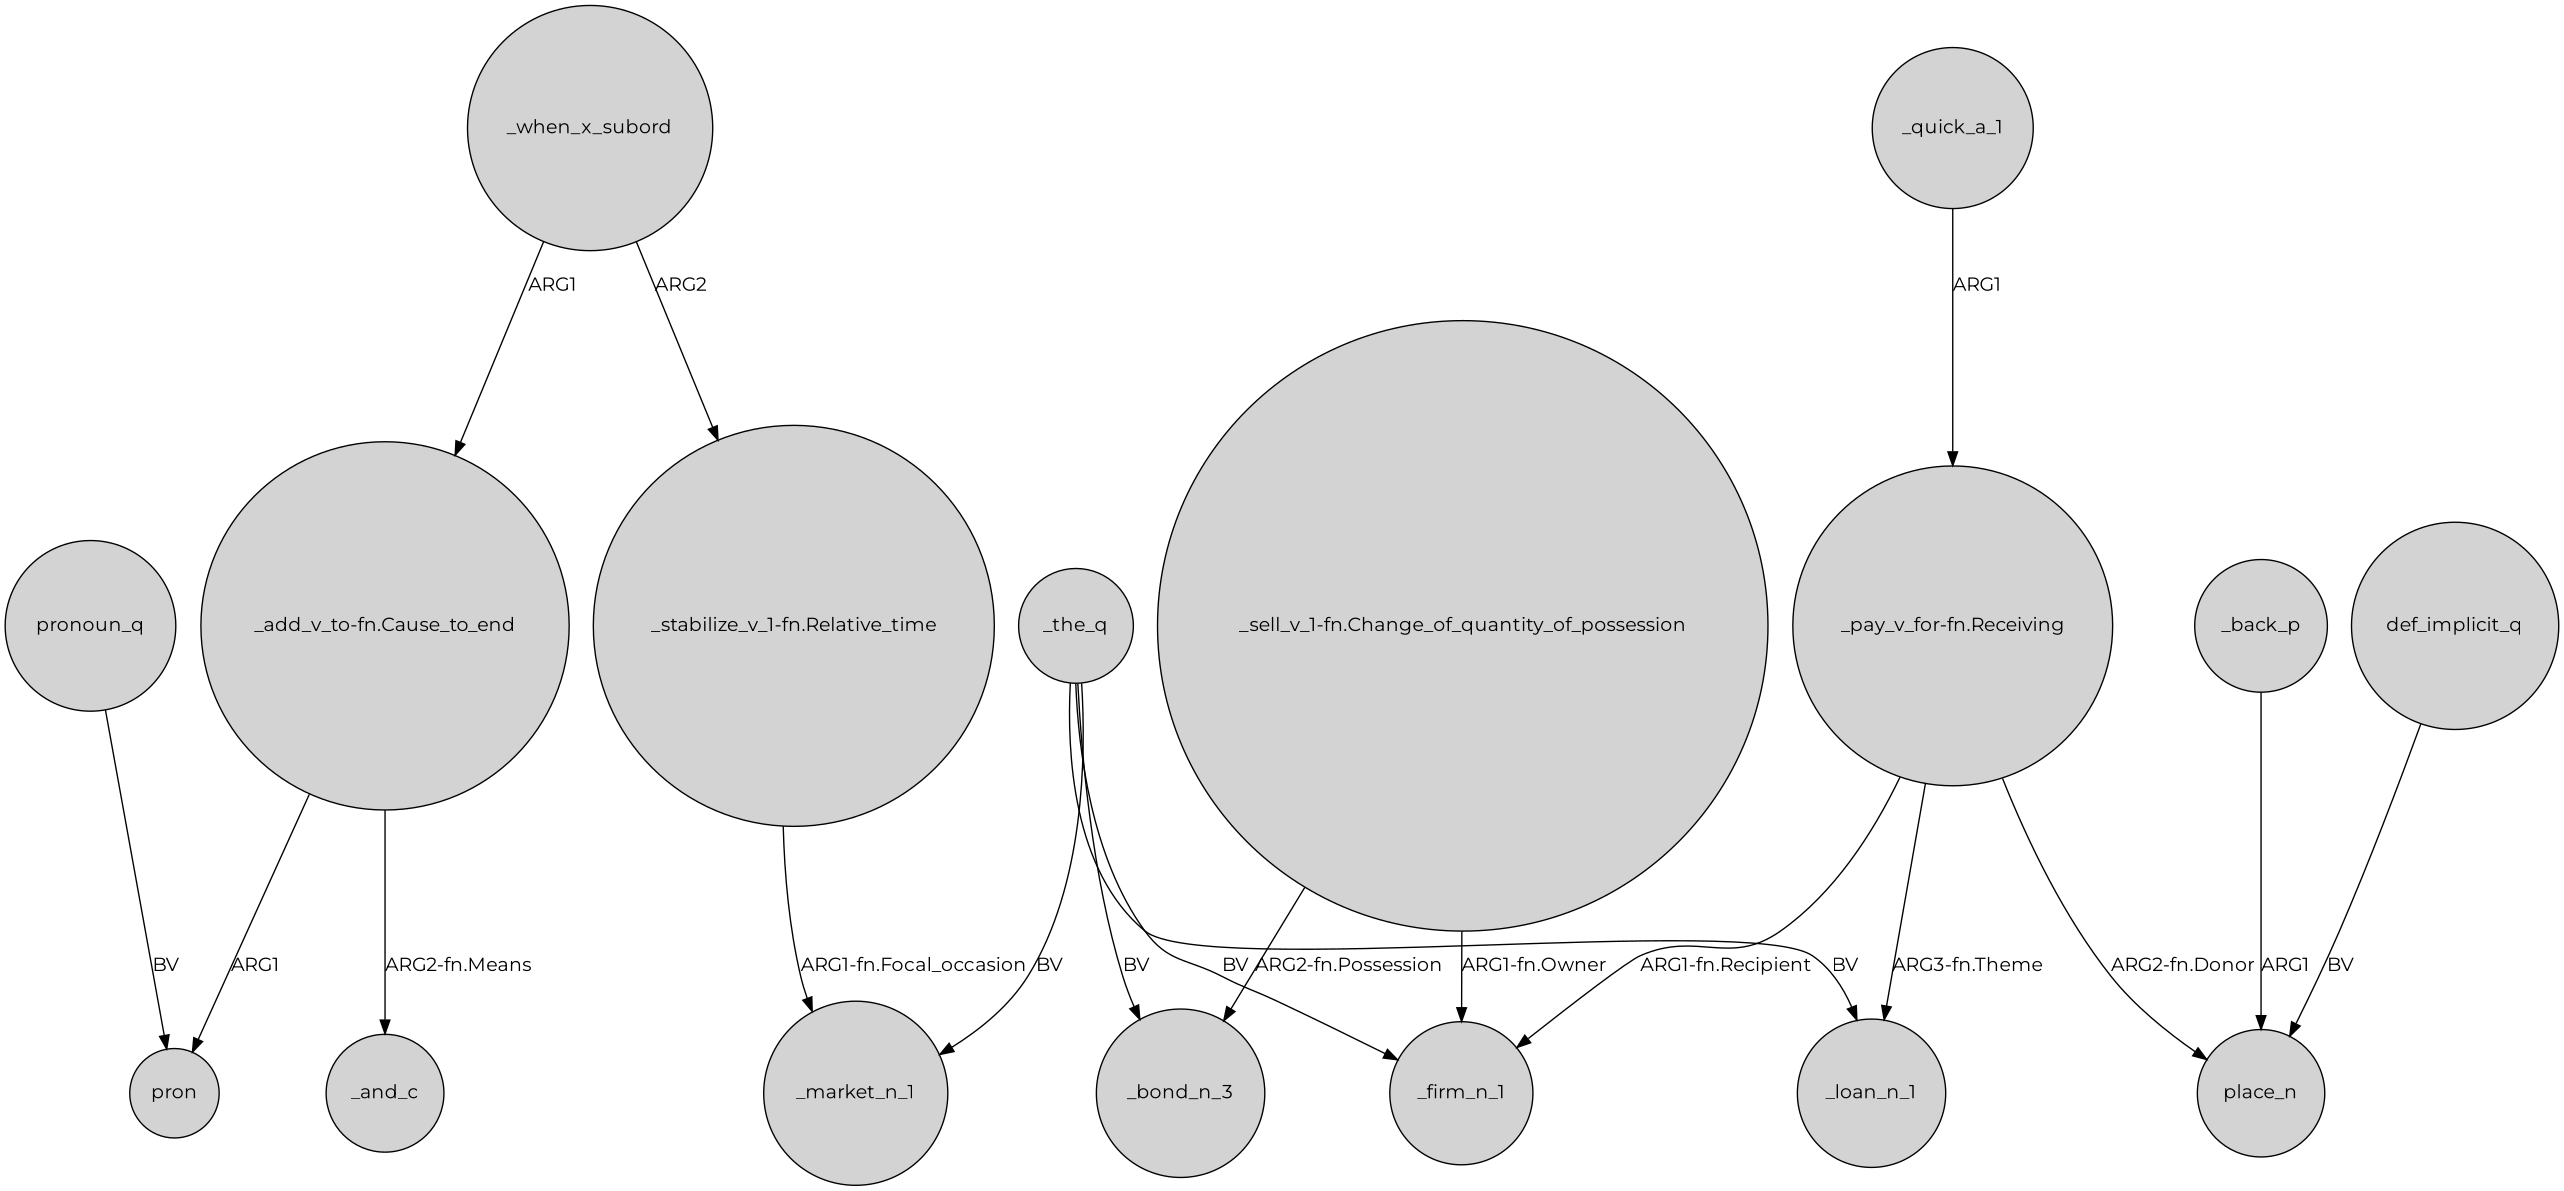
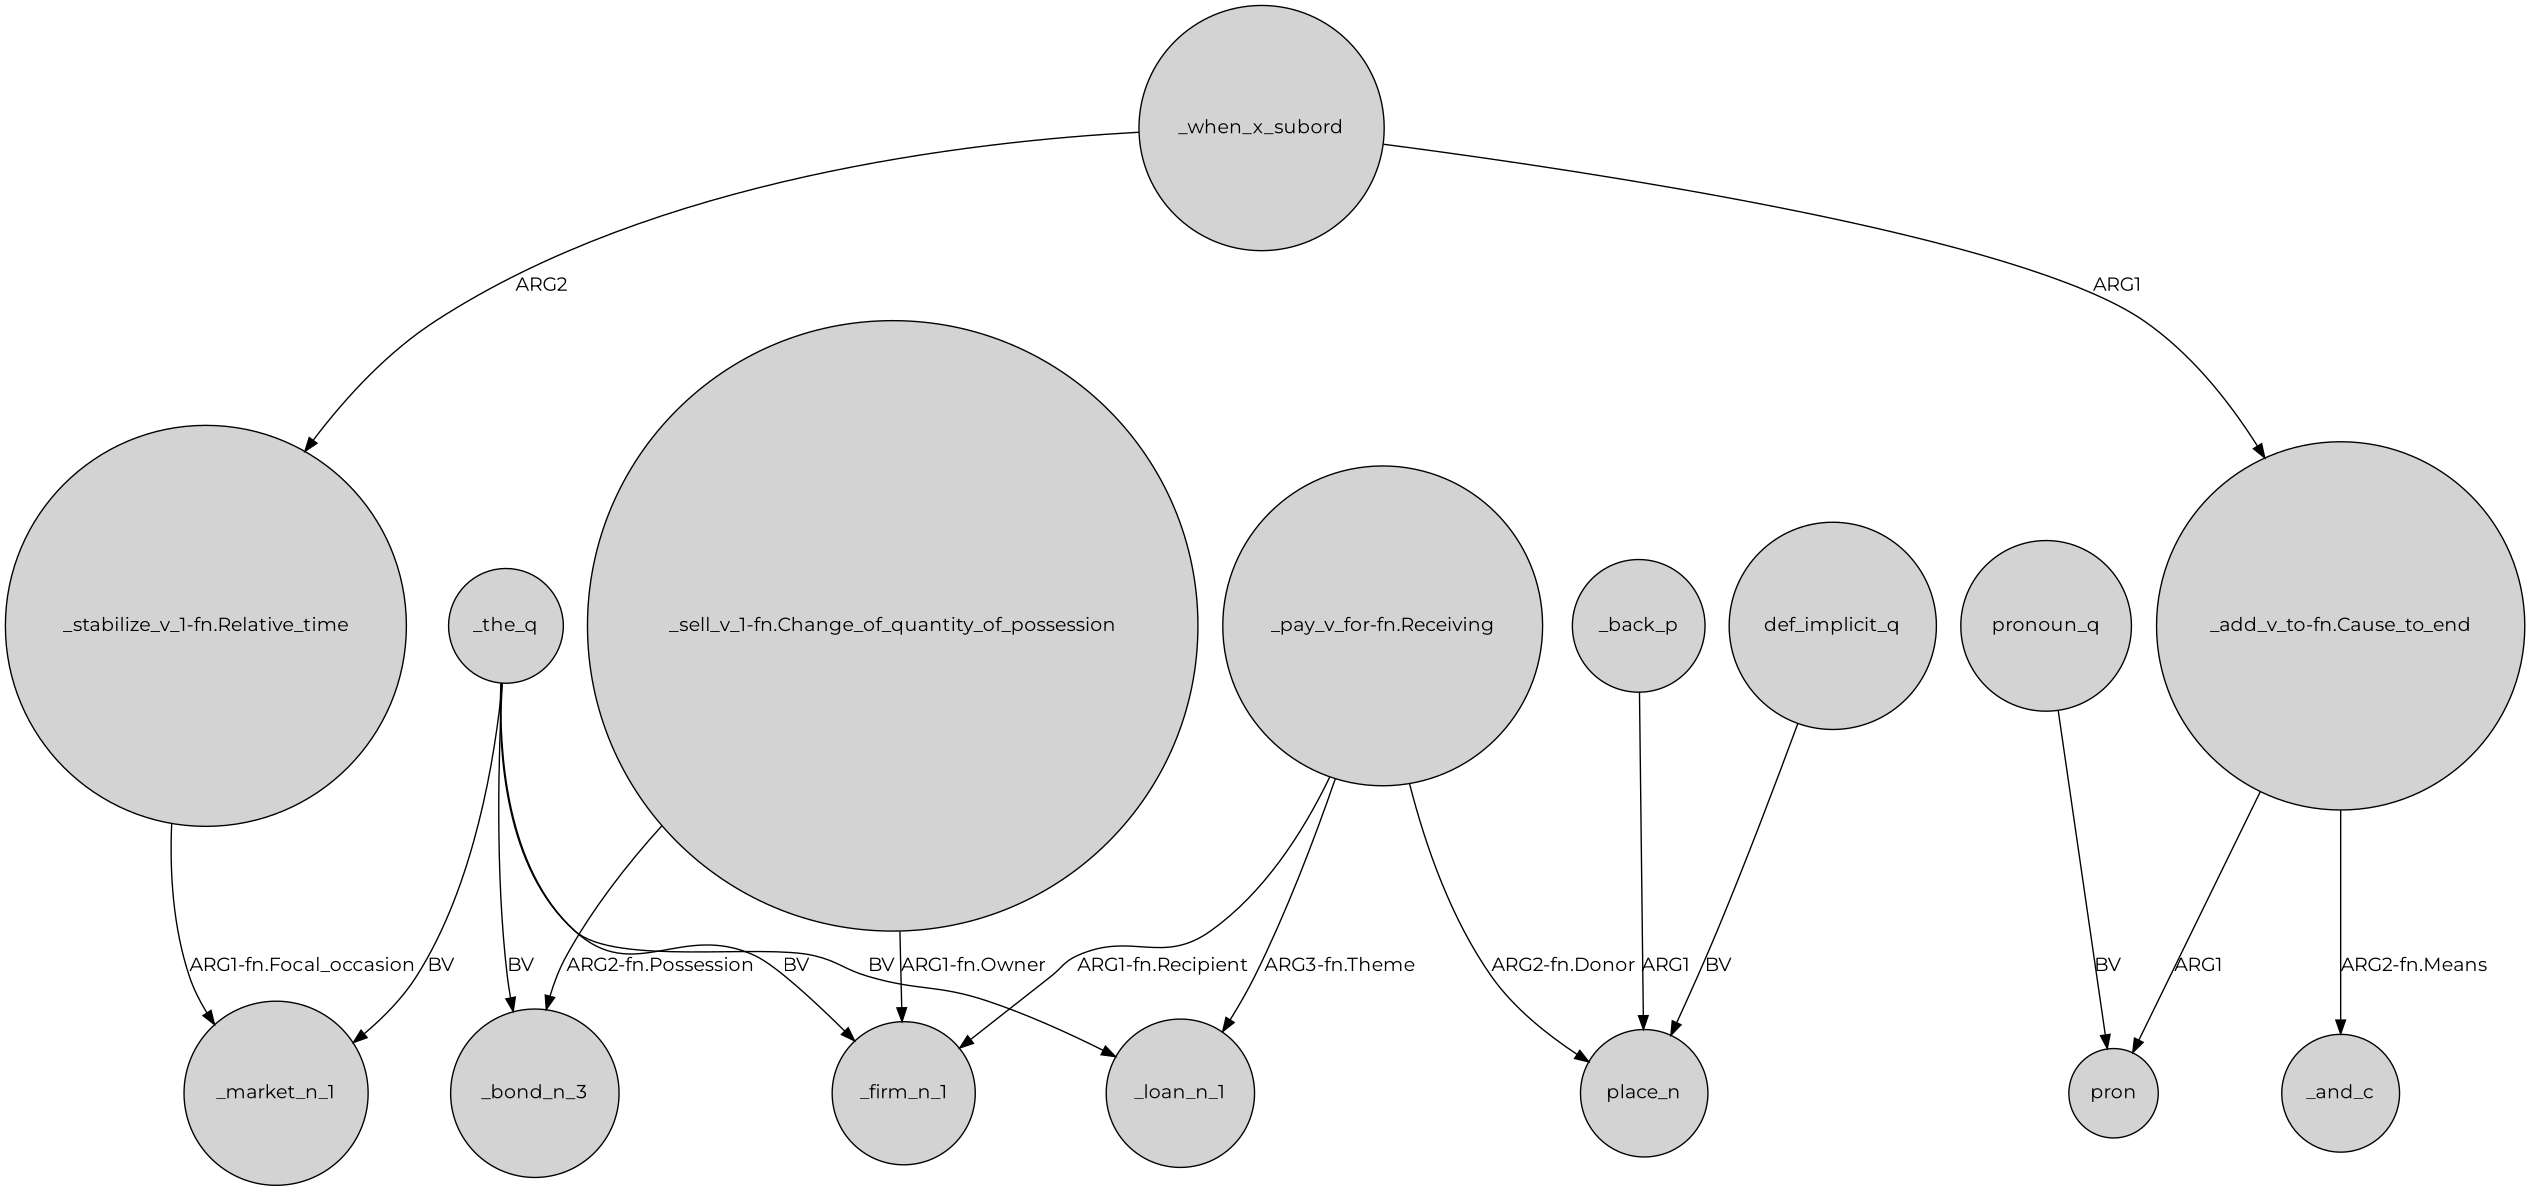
(1953, 128) -> none
